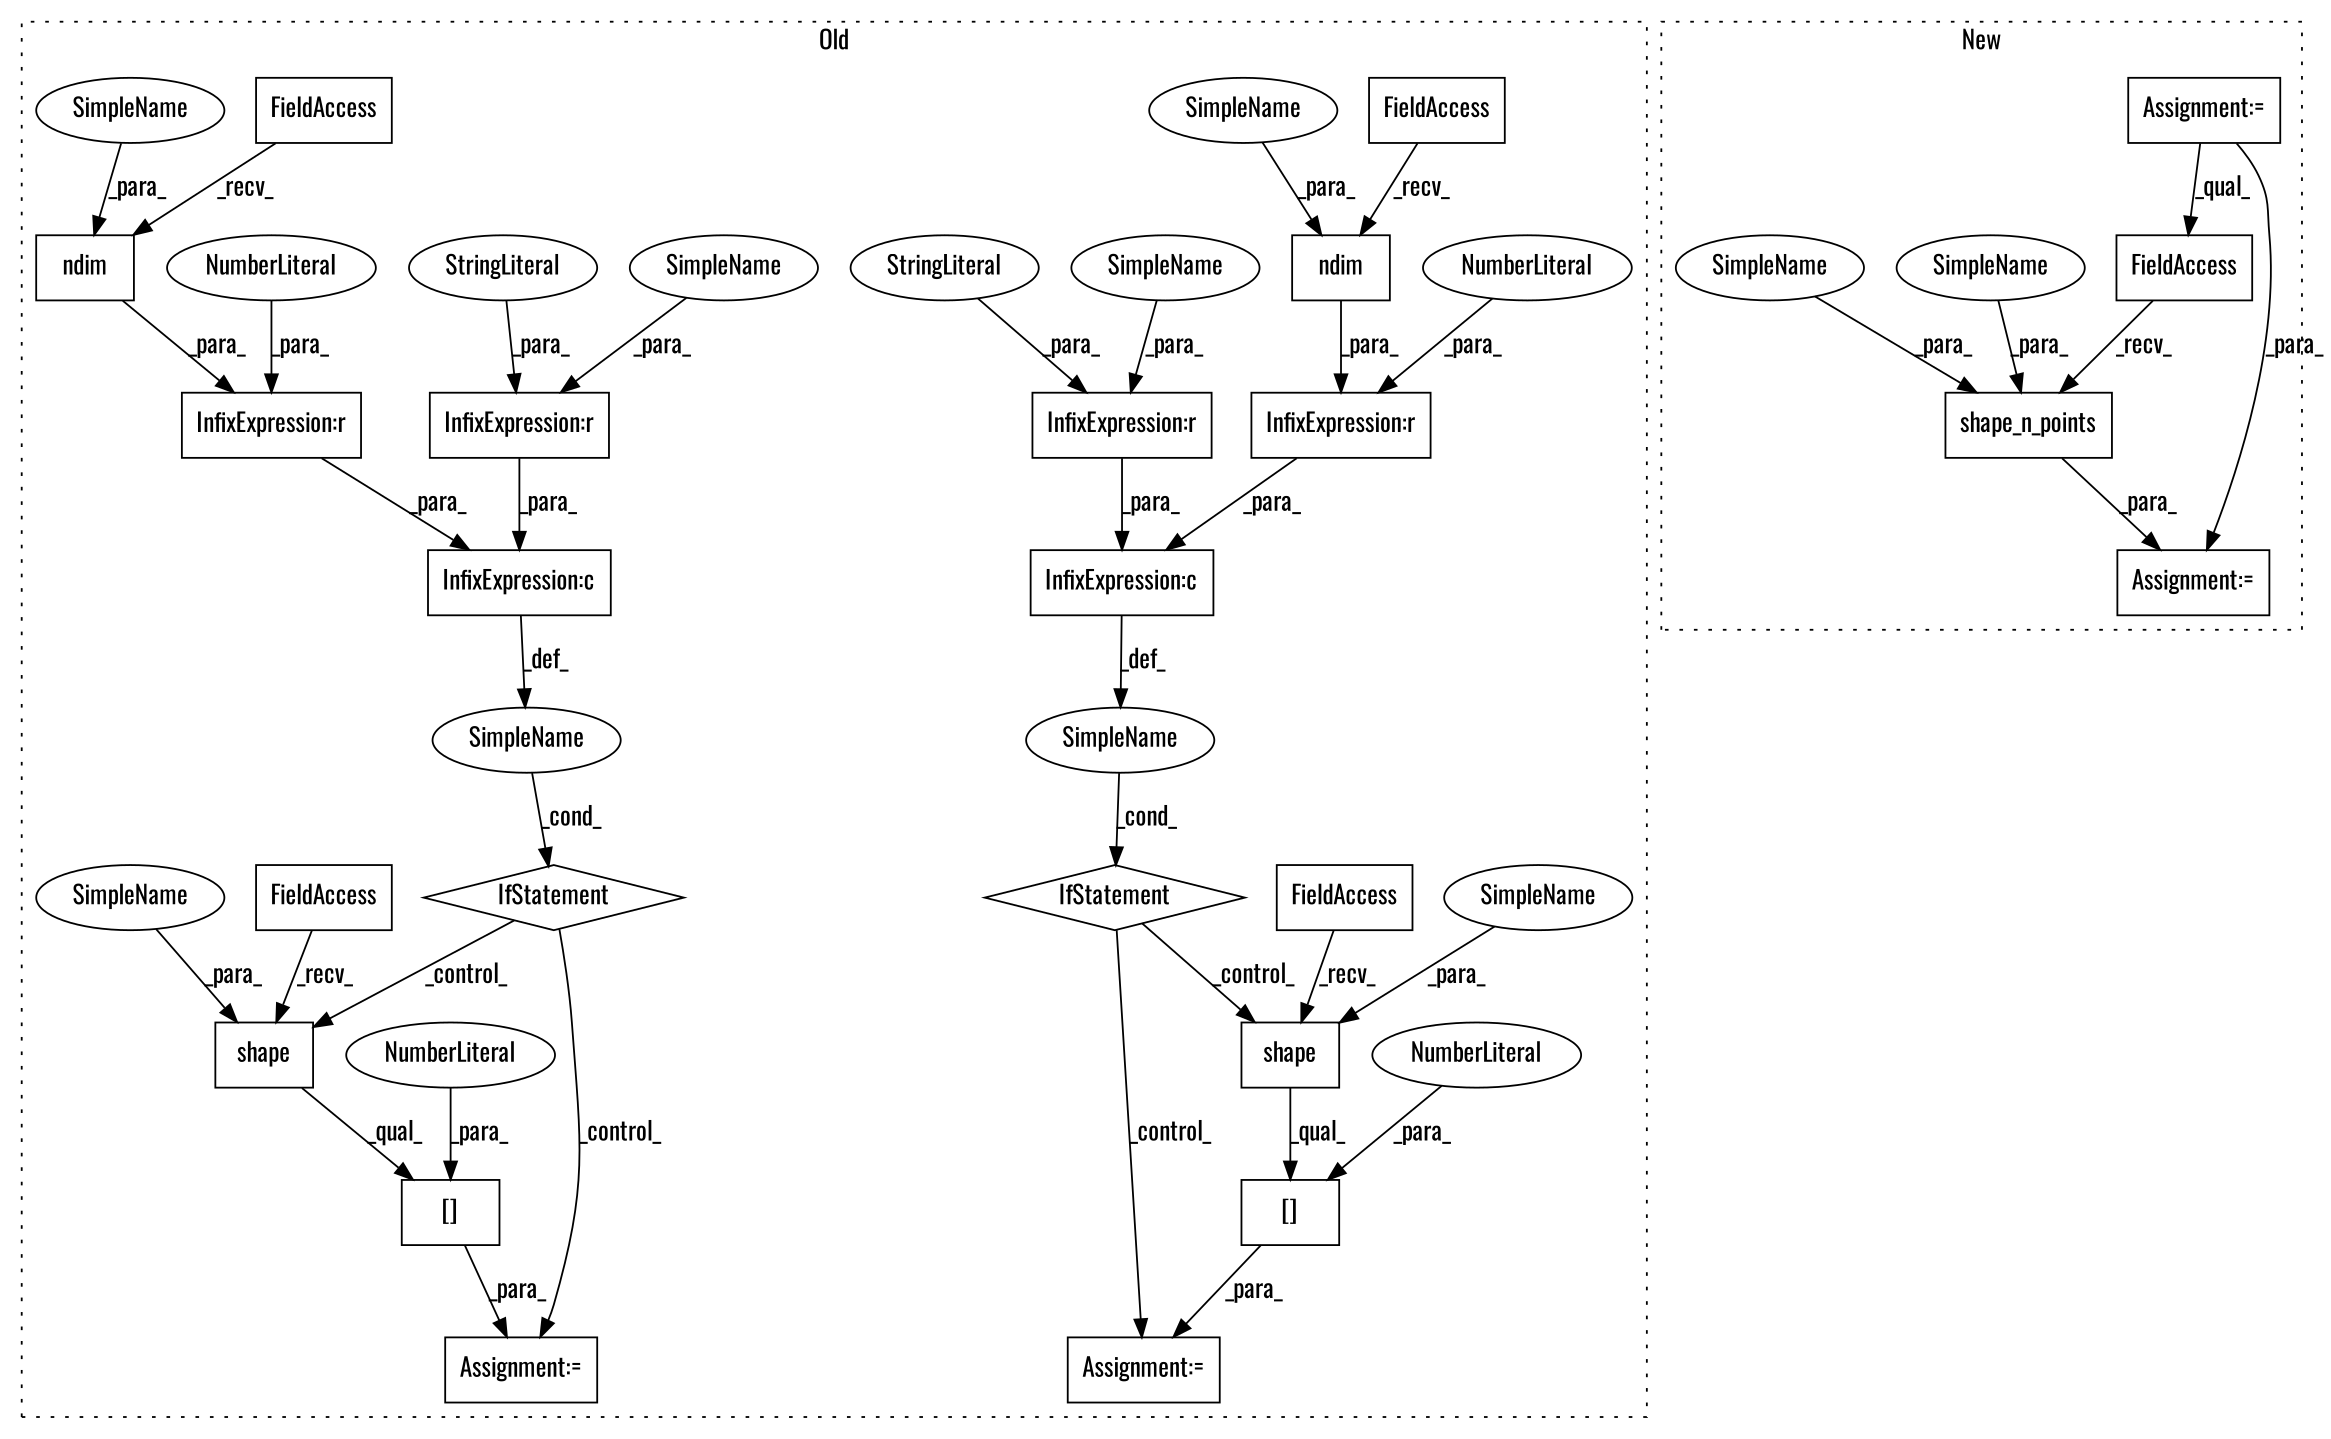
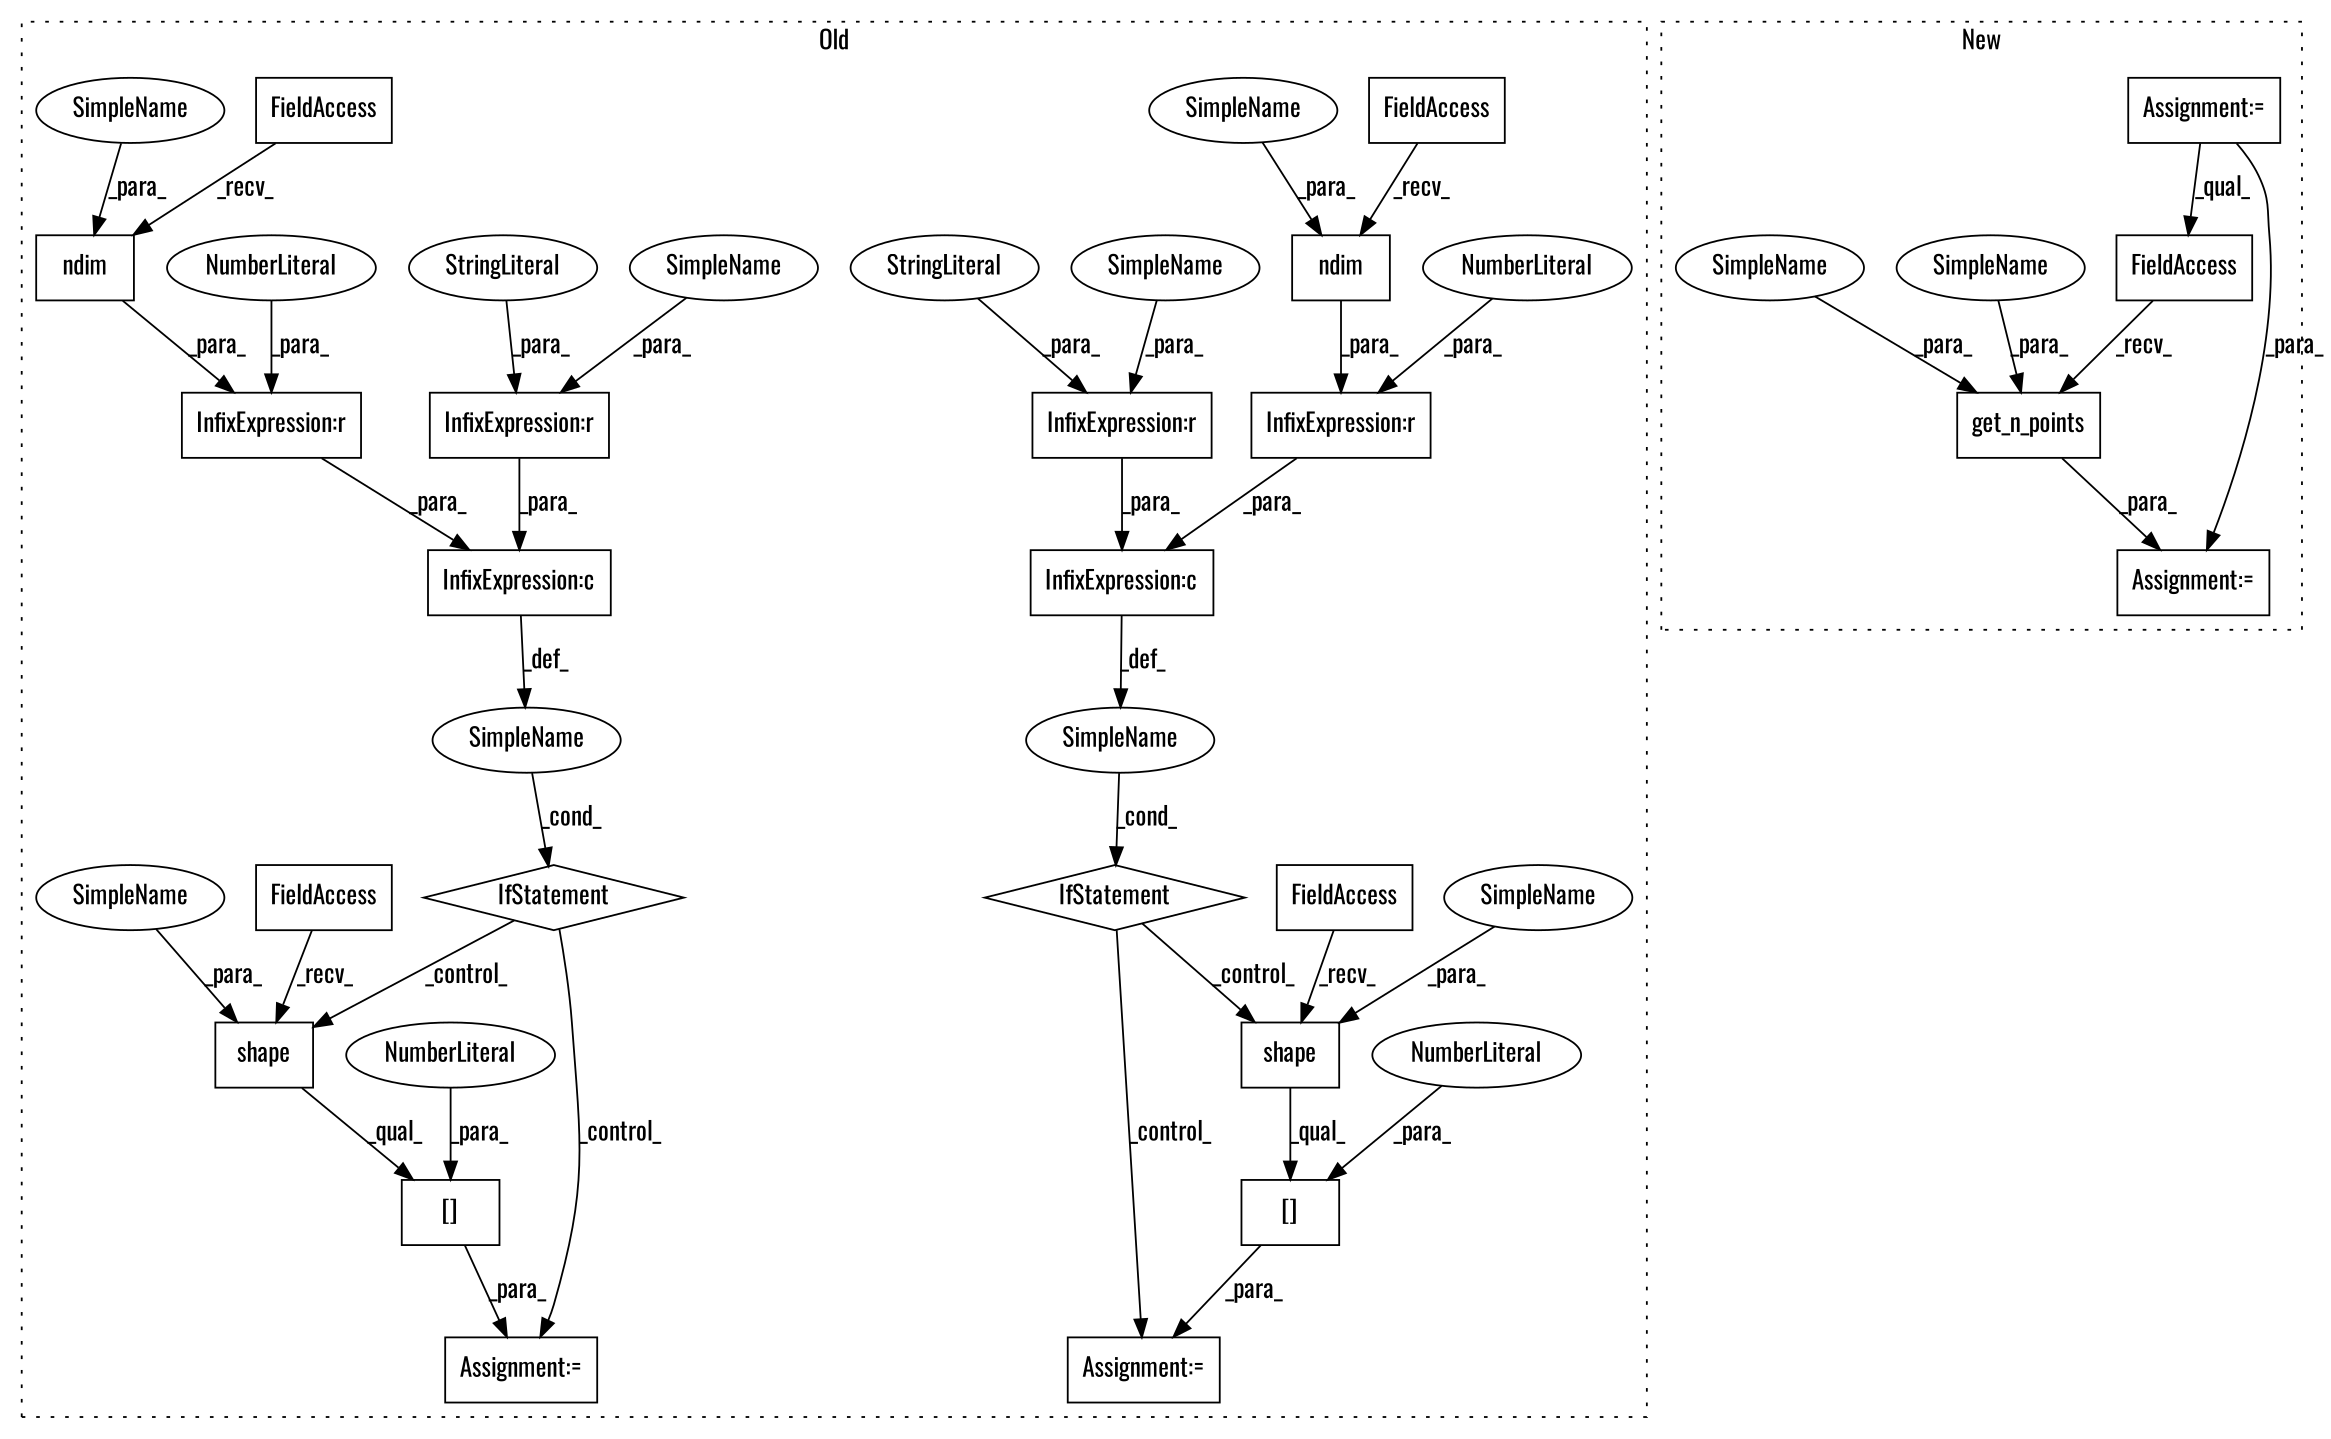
(2029, 425) -> (2029, 425)
